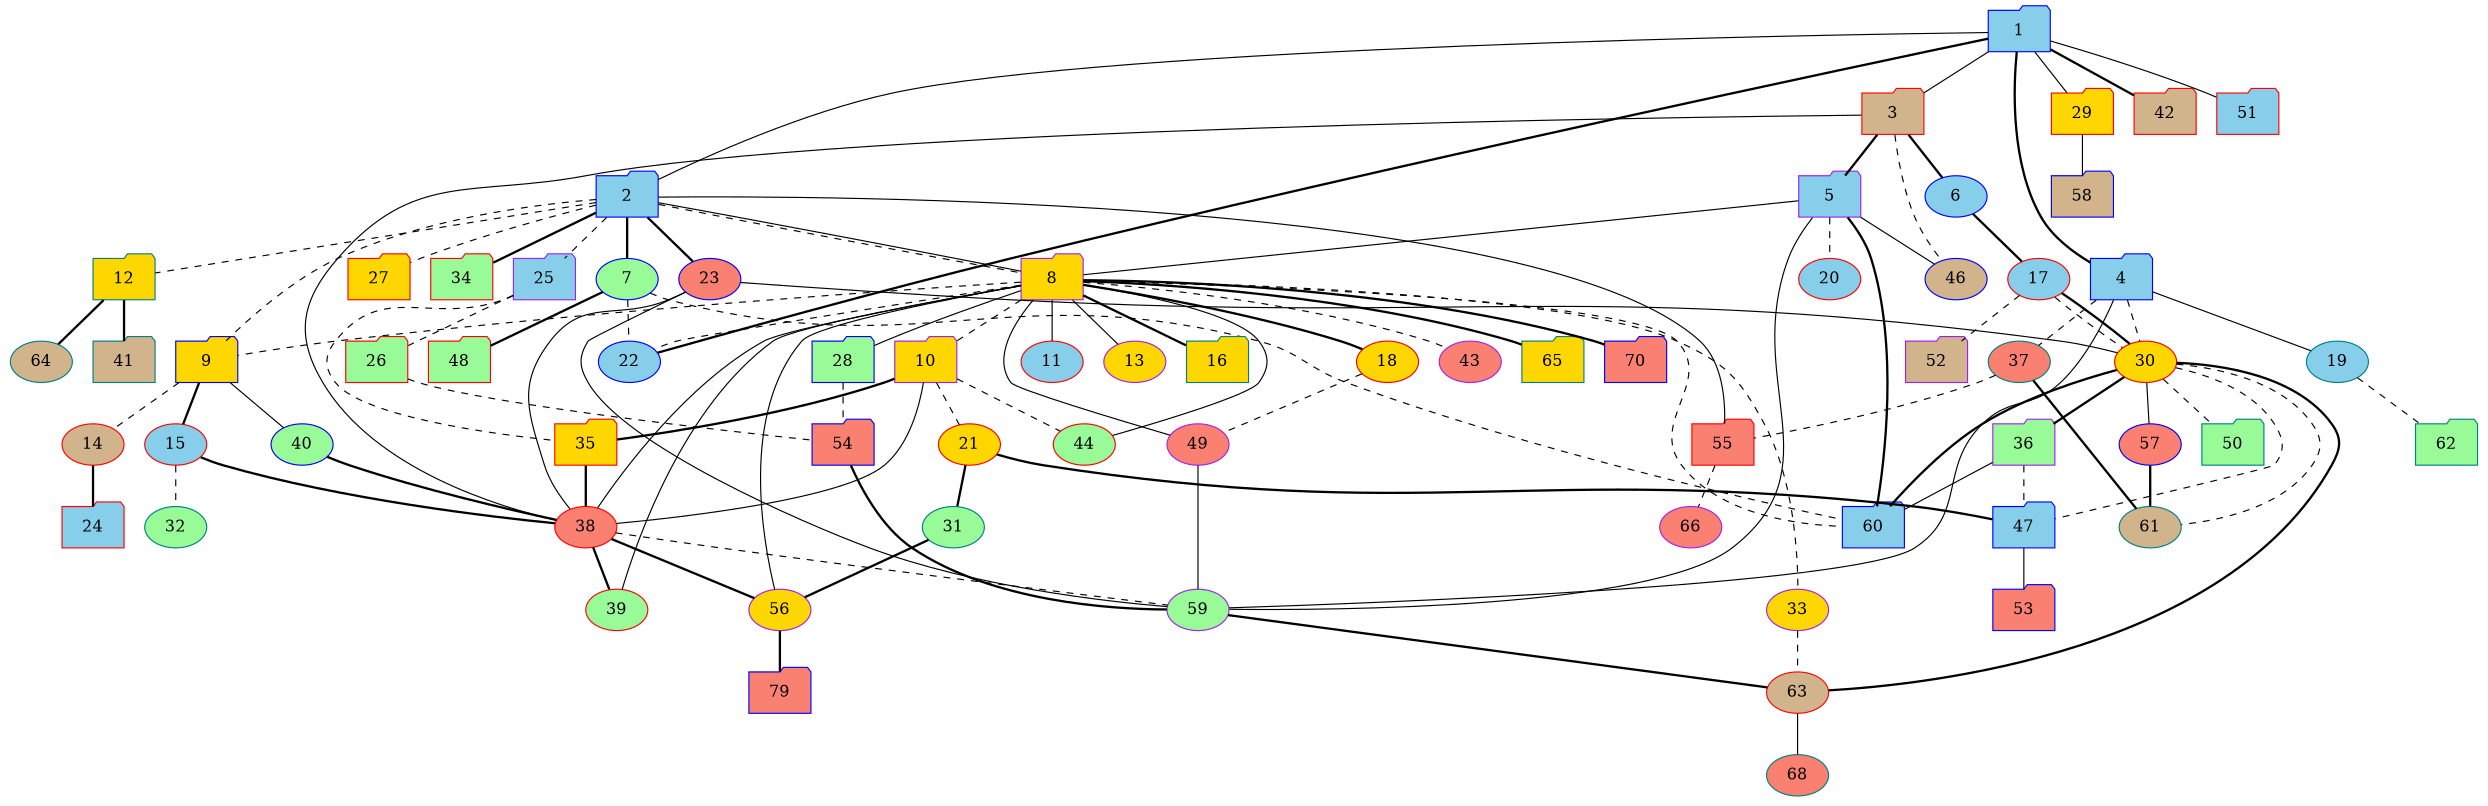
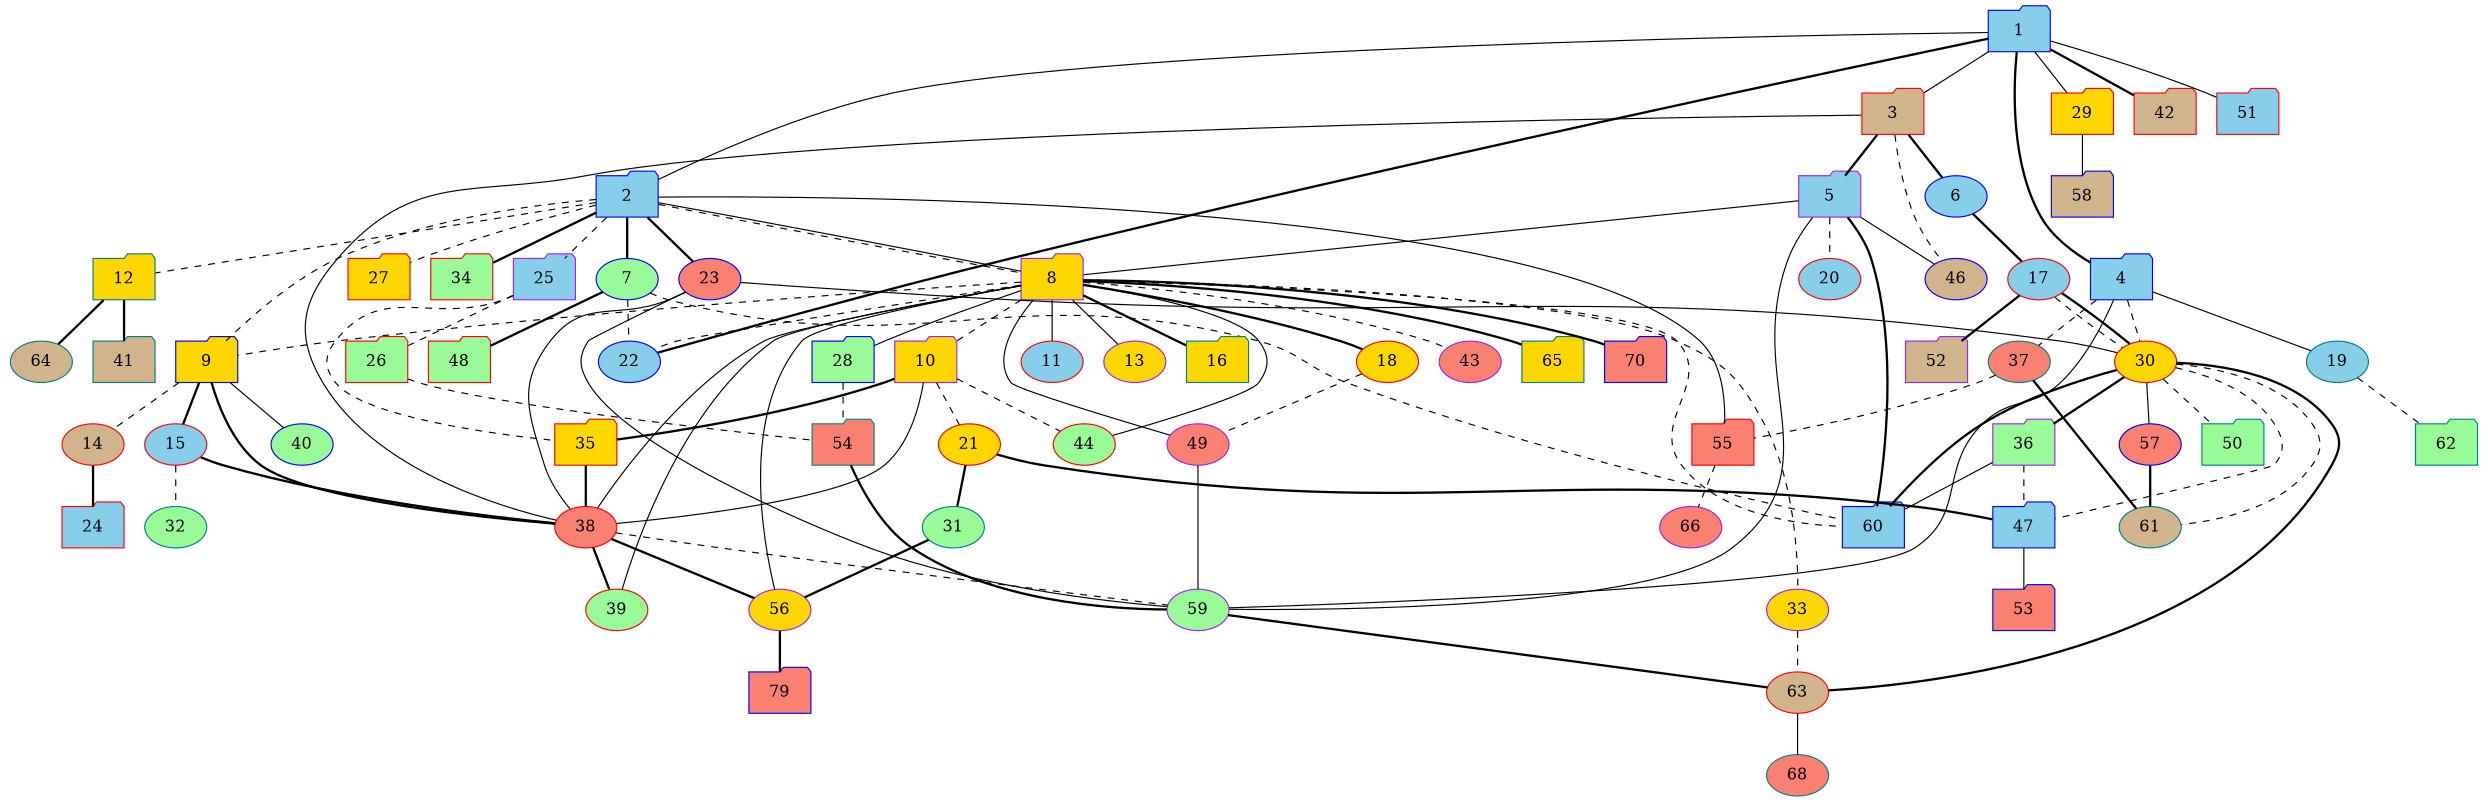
(1991, 318) -> (1991, 318)
(843, 445) -> (843, 445)
(441, 492) -> (271, 471)
